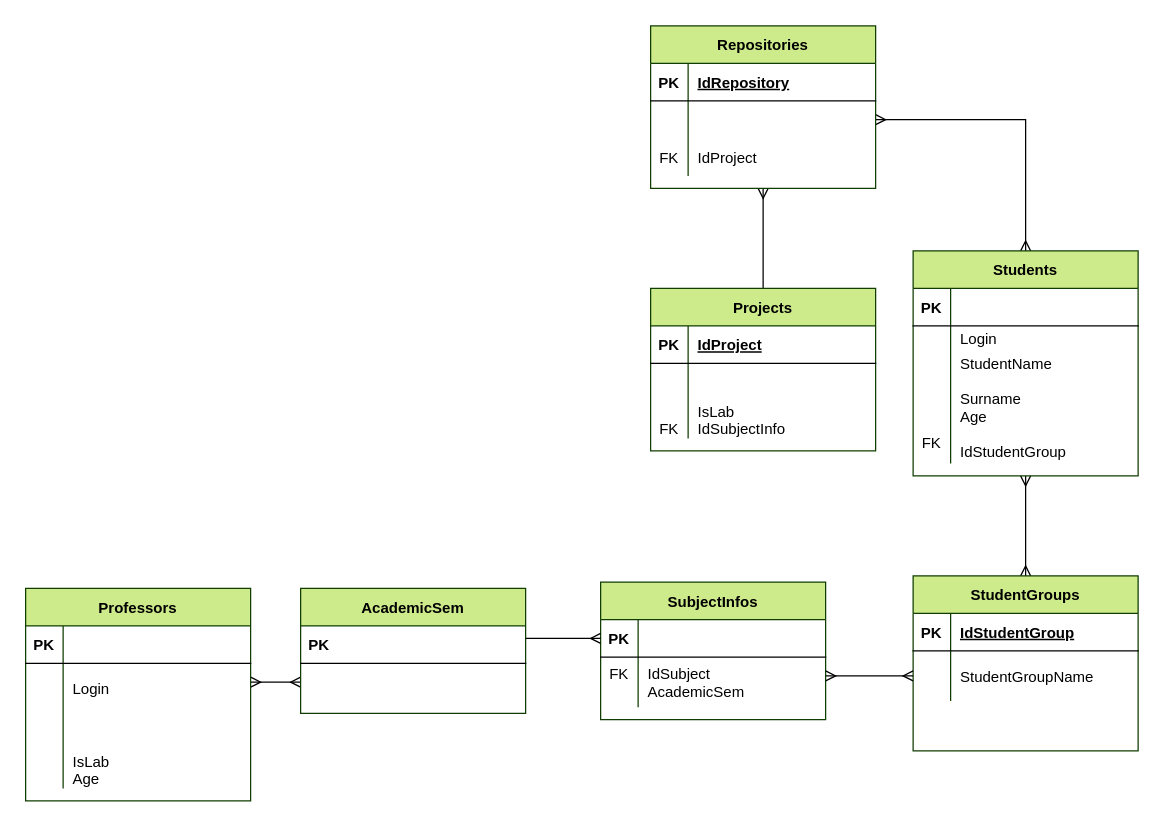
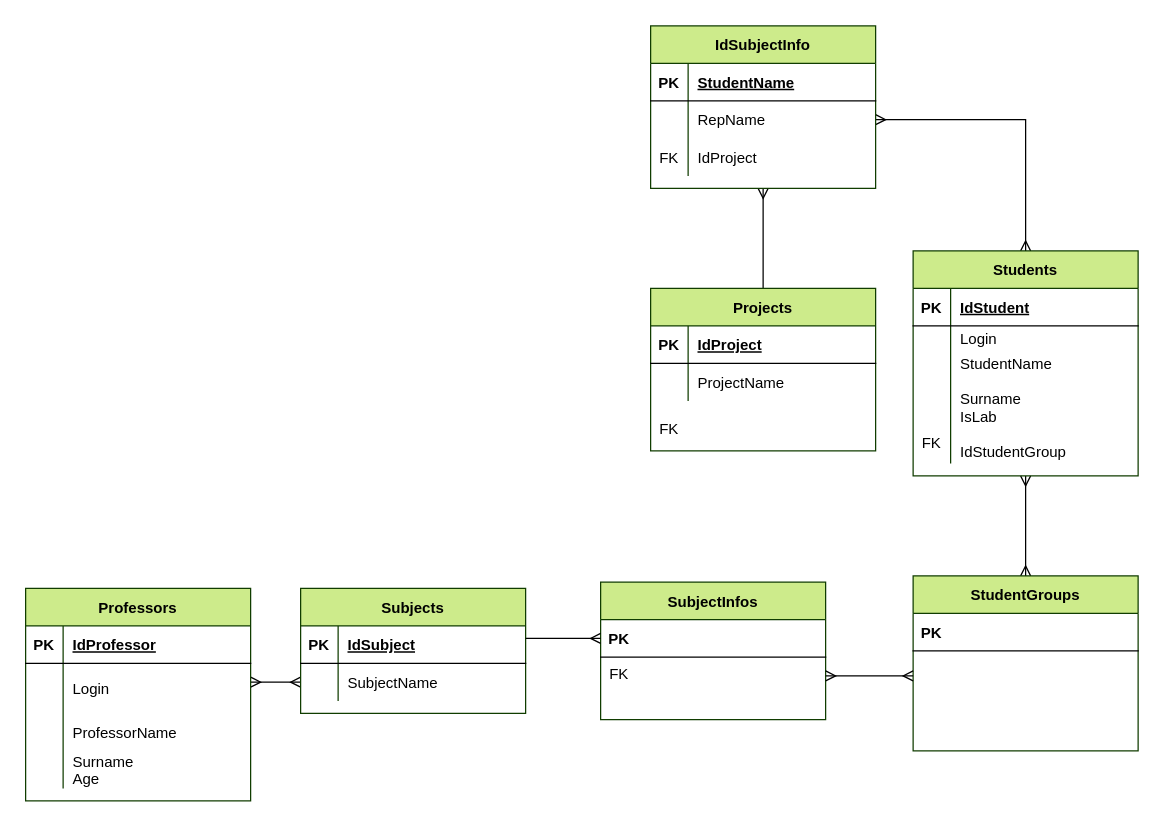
(763, 45) -> (763, 45)
(746, 83) -> (744, 83)
none -> (782, 119)
none -> (1044, 307)
(1006, 364) -> (1006, 364)
none -> (782, 382)
(782, 419) -> none
(413, 608) -> (413, 608)
(1044, 632) -> none
none -> (157, 644)
none -> (432, 644)
(1044, 676) -> none
none -> (432, 682)
(732, 682) -> none
none -> (157, 732)
(94, 761) -> (102, 761)
